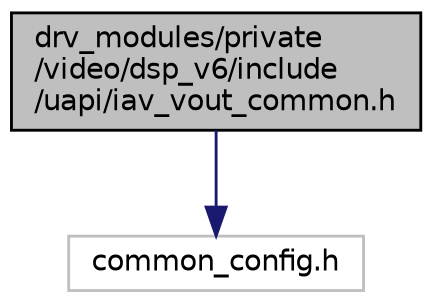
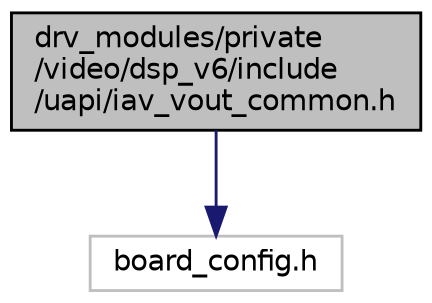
(216, 263) -> (216, 263)
